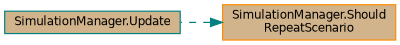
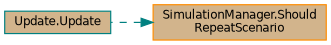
(92, 22) -> (58, 22)
